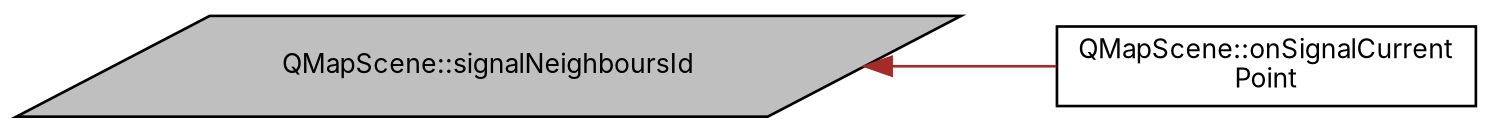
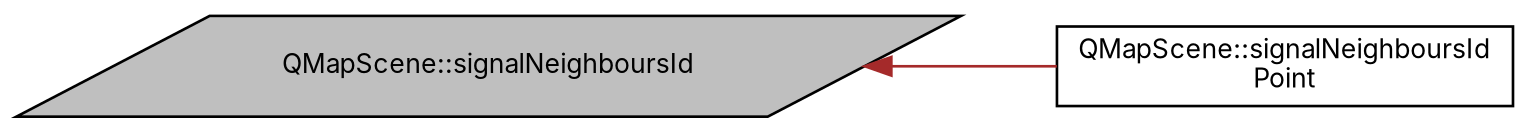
(1266, 66) -> (1285, 66)
